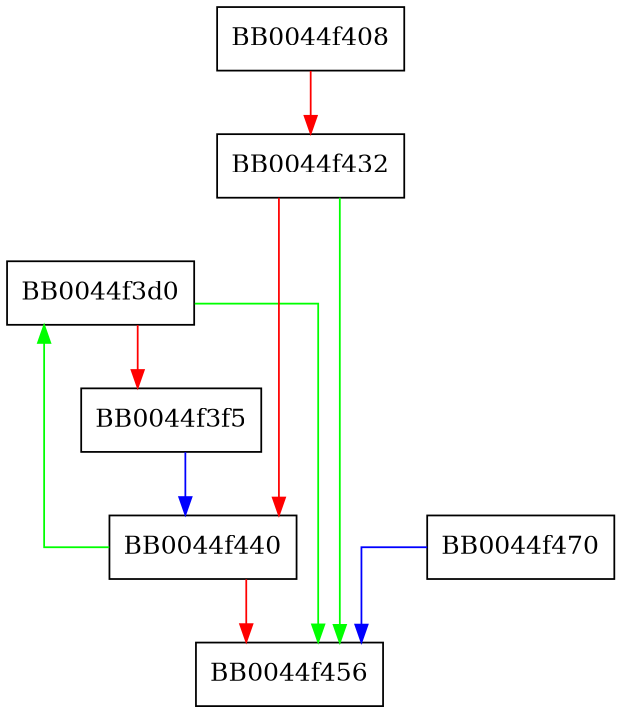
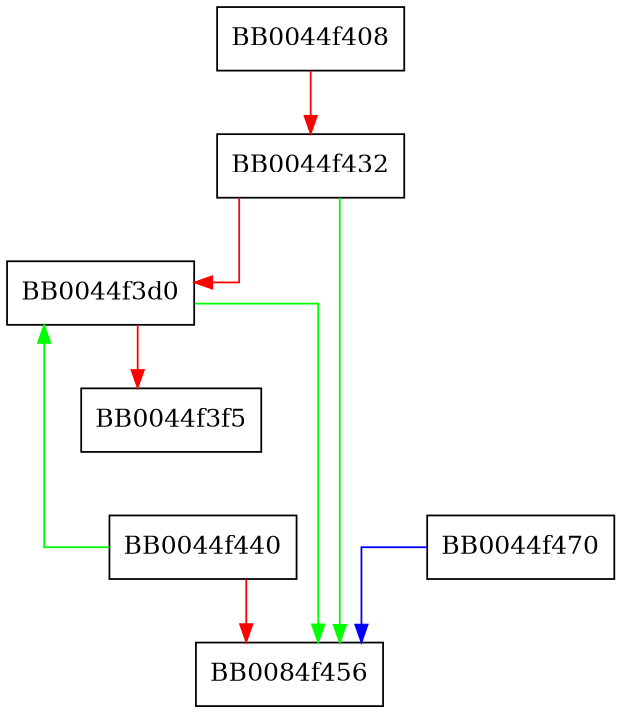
(279, 348) -> (239, 254)
(185, 475) -> none
(290, 674) -> (290, 674)
